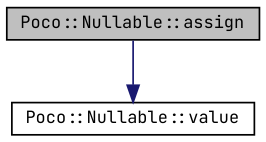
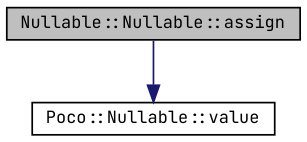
(133, 24) -> (153, 24)
